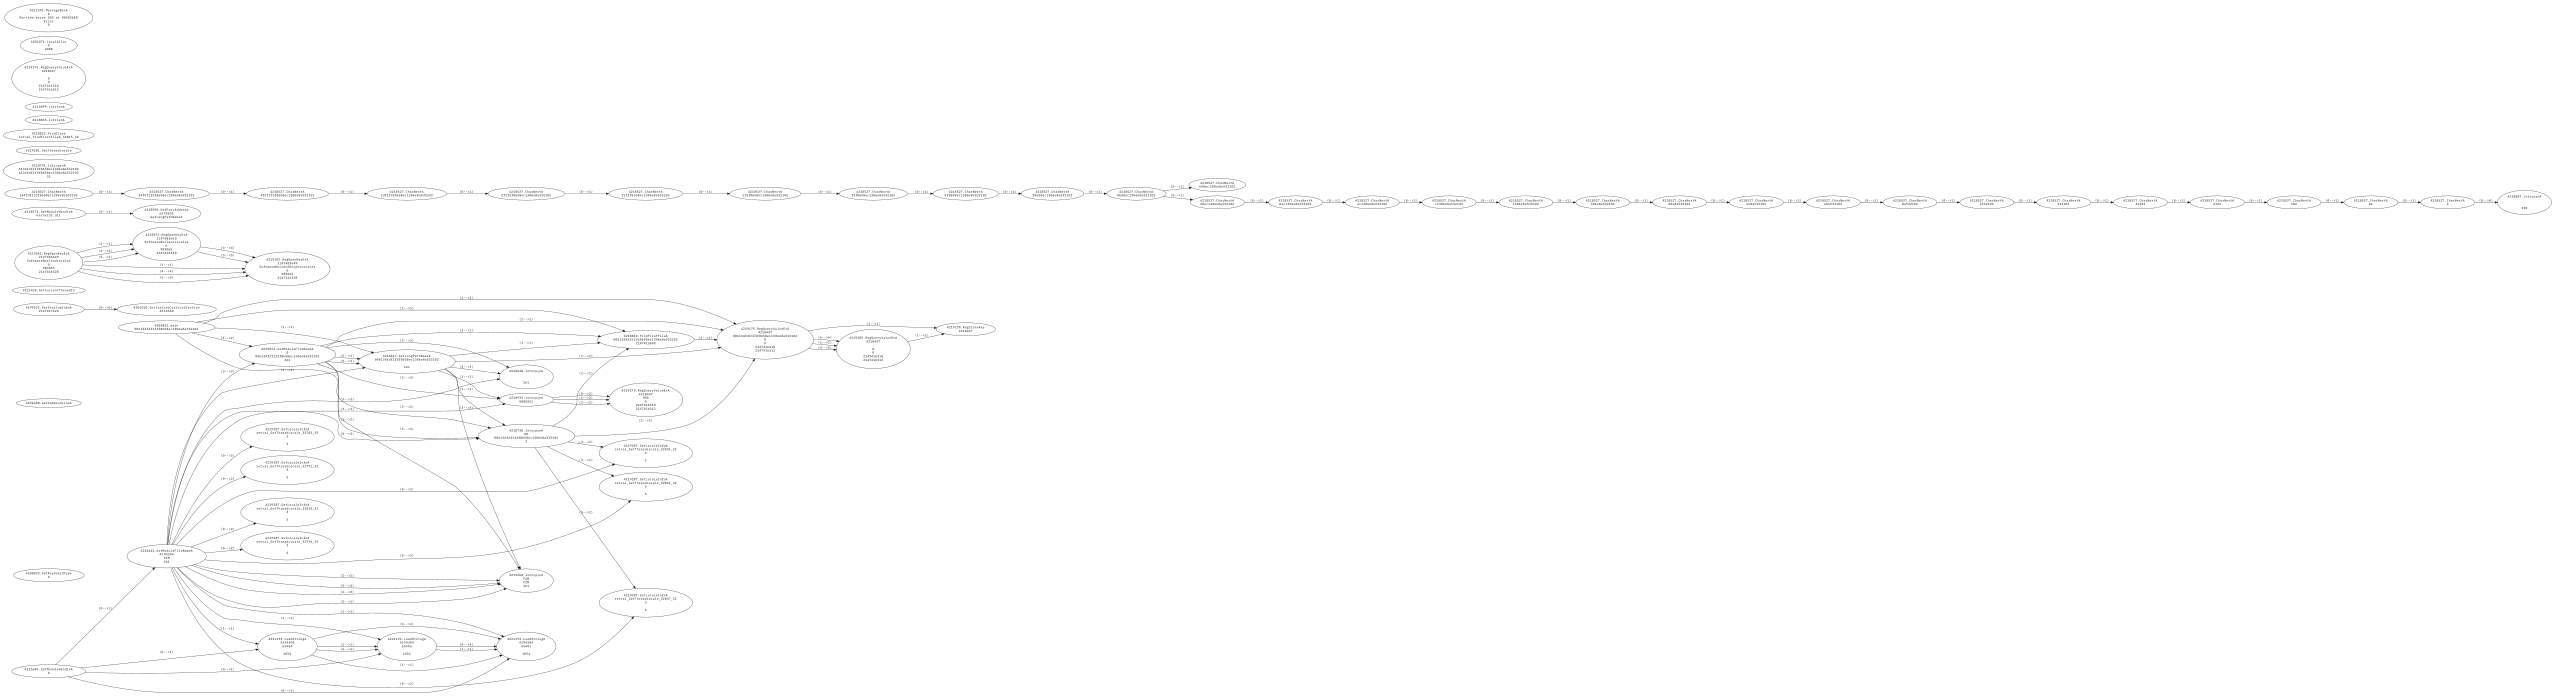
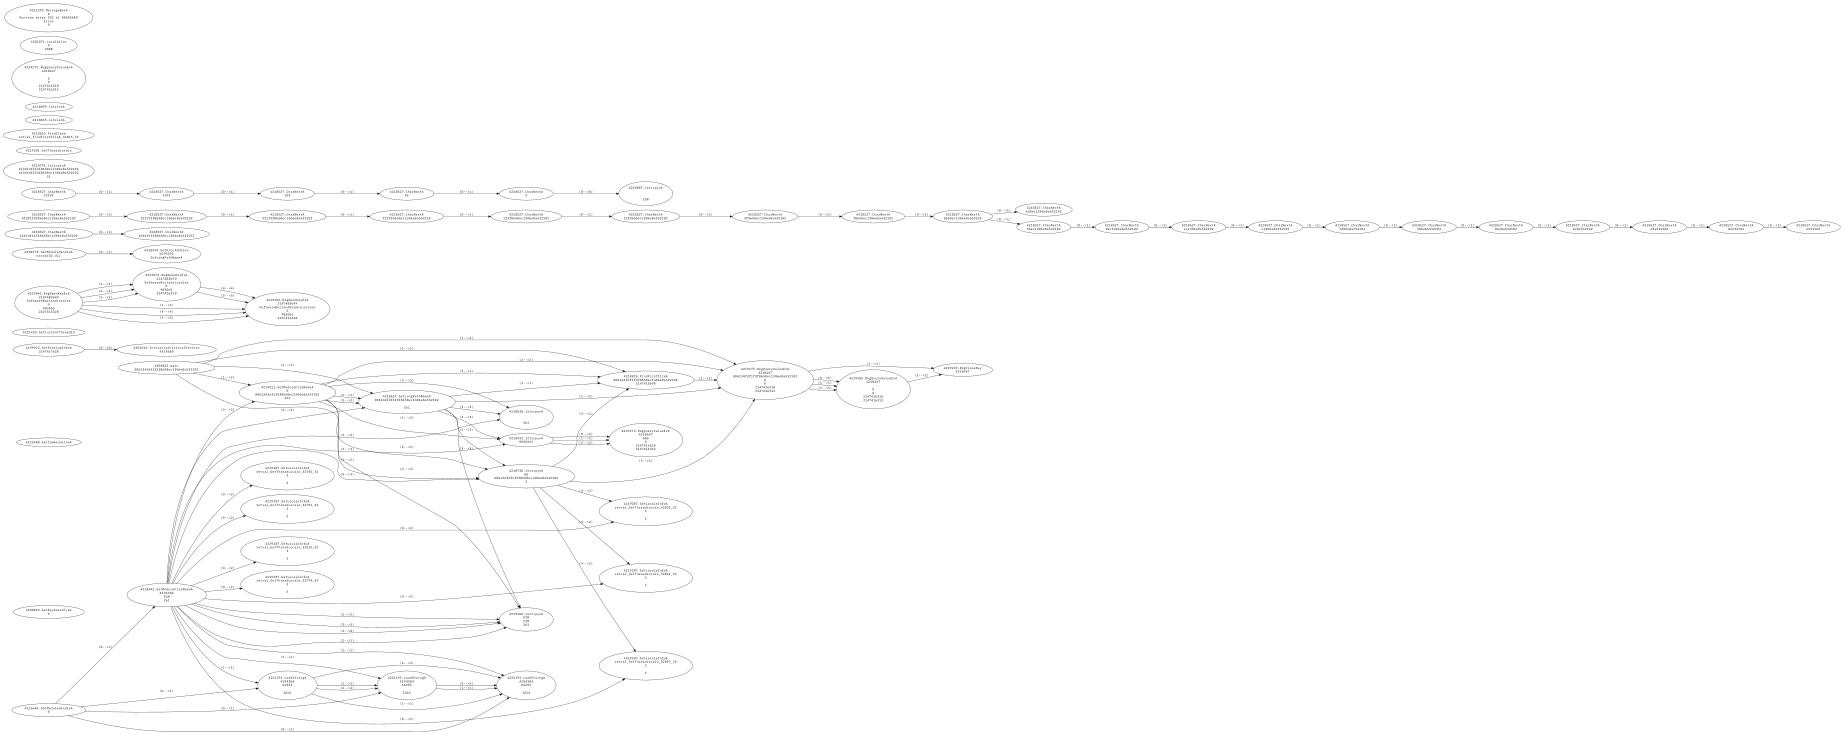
(227, 194) -> none
(2064, 202) -> none
